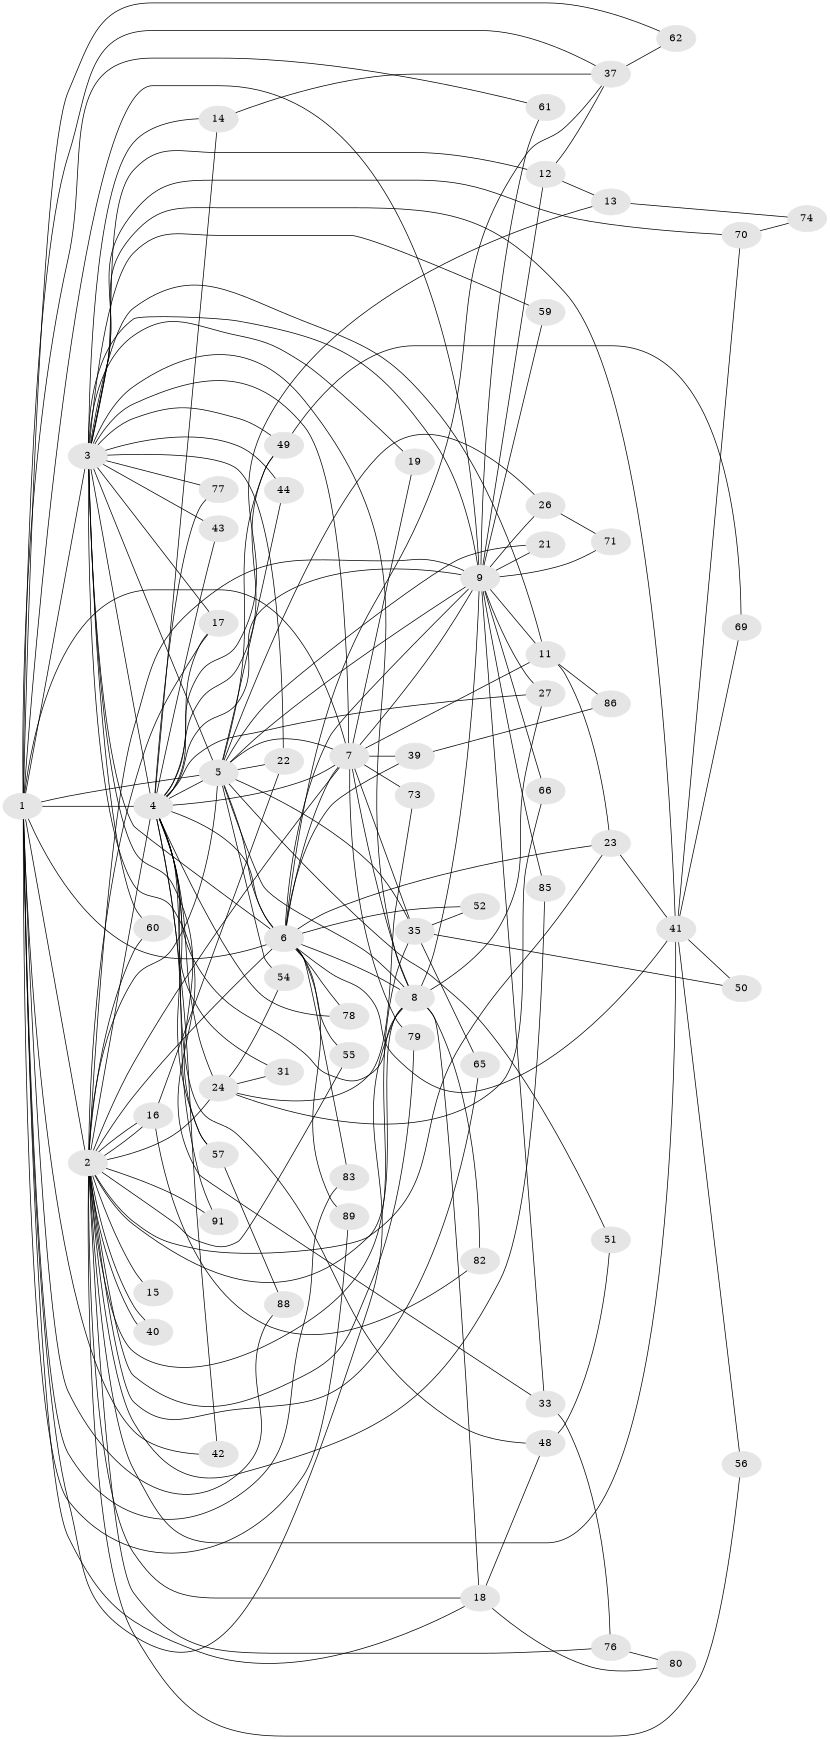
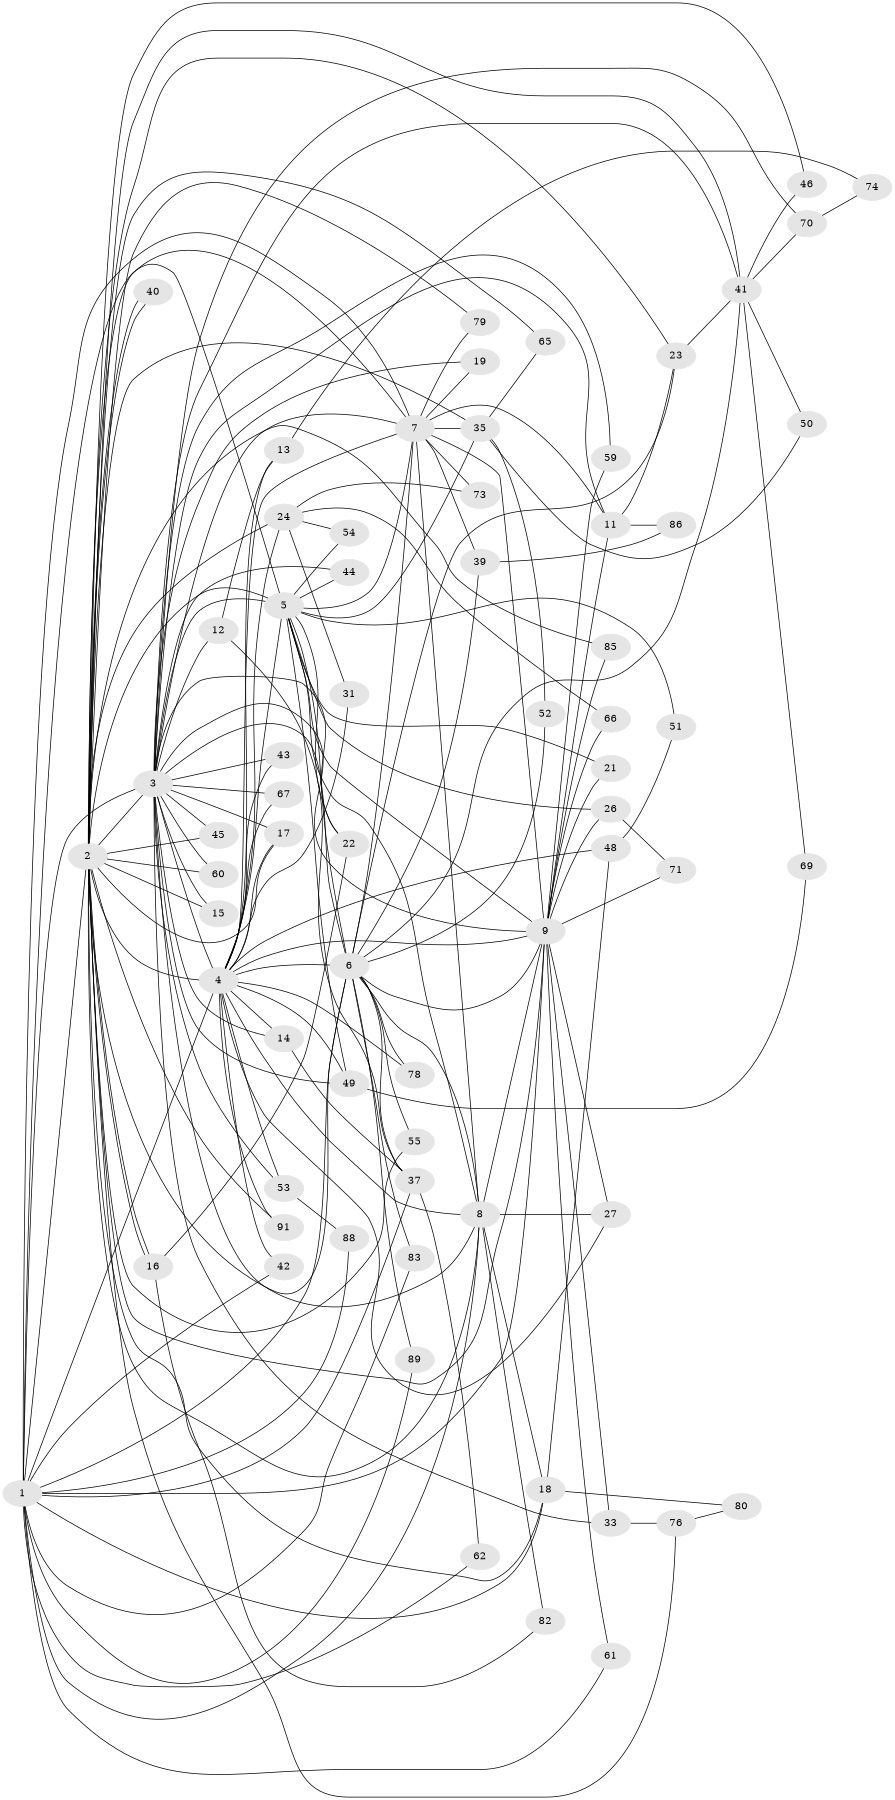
(513, 376) -> none
(219, 490) -> (284, 795)
none -> (121, 820)
none -> (219, 835)
none -> (180, 858)
(219, 1155) -> (284, 1188)
(742, 1464) -> (807, 185)
